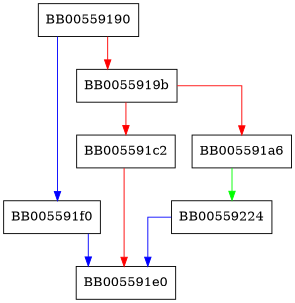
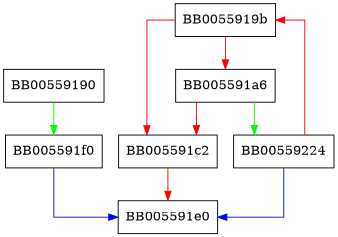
(108, 48) -> (305, 67)
(57, 114) -> (54, 114)
none -> (196, 114)
